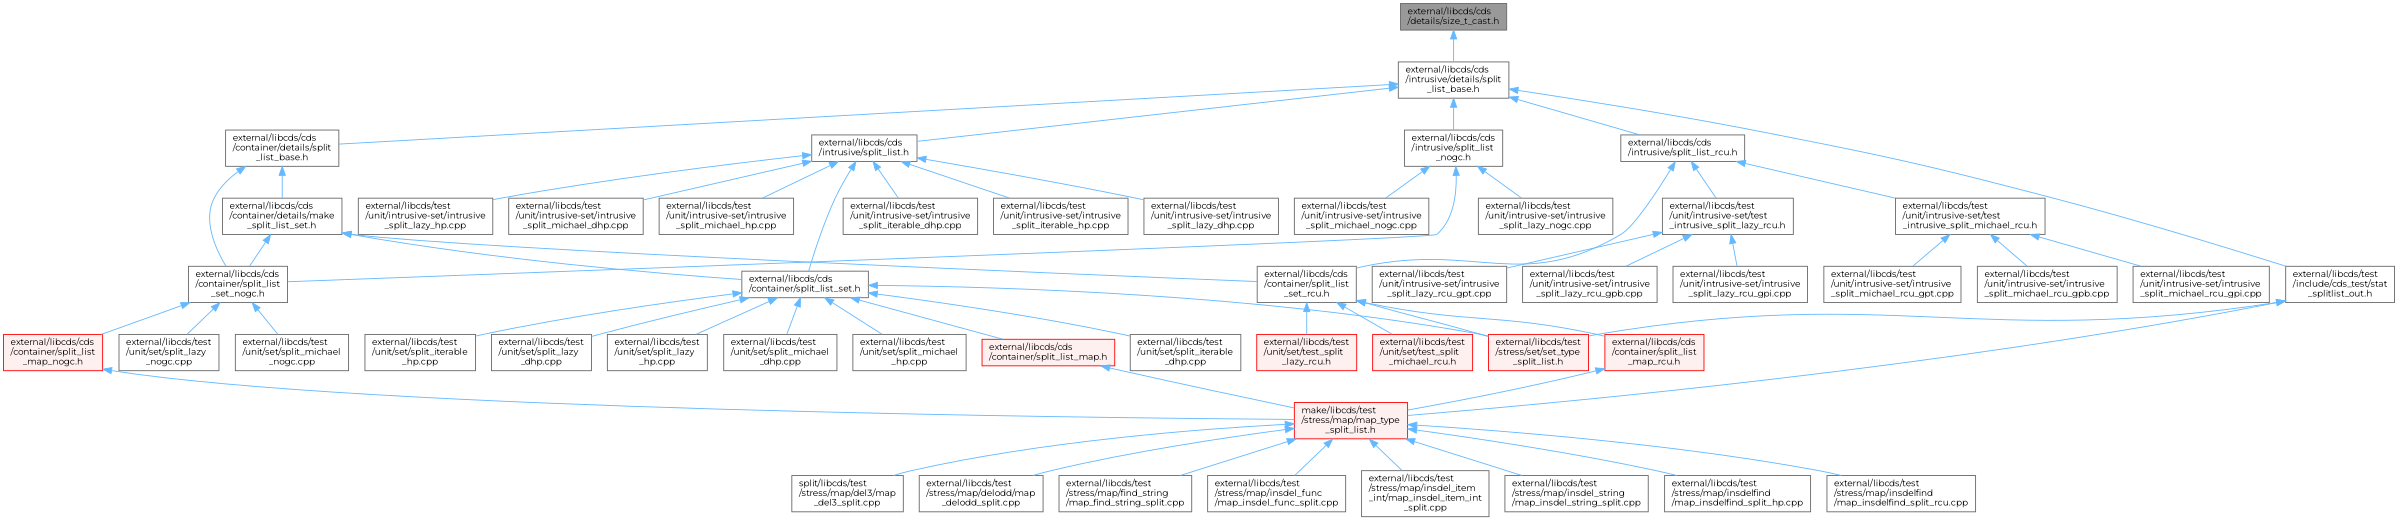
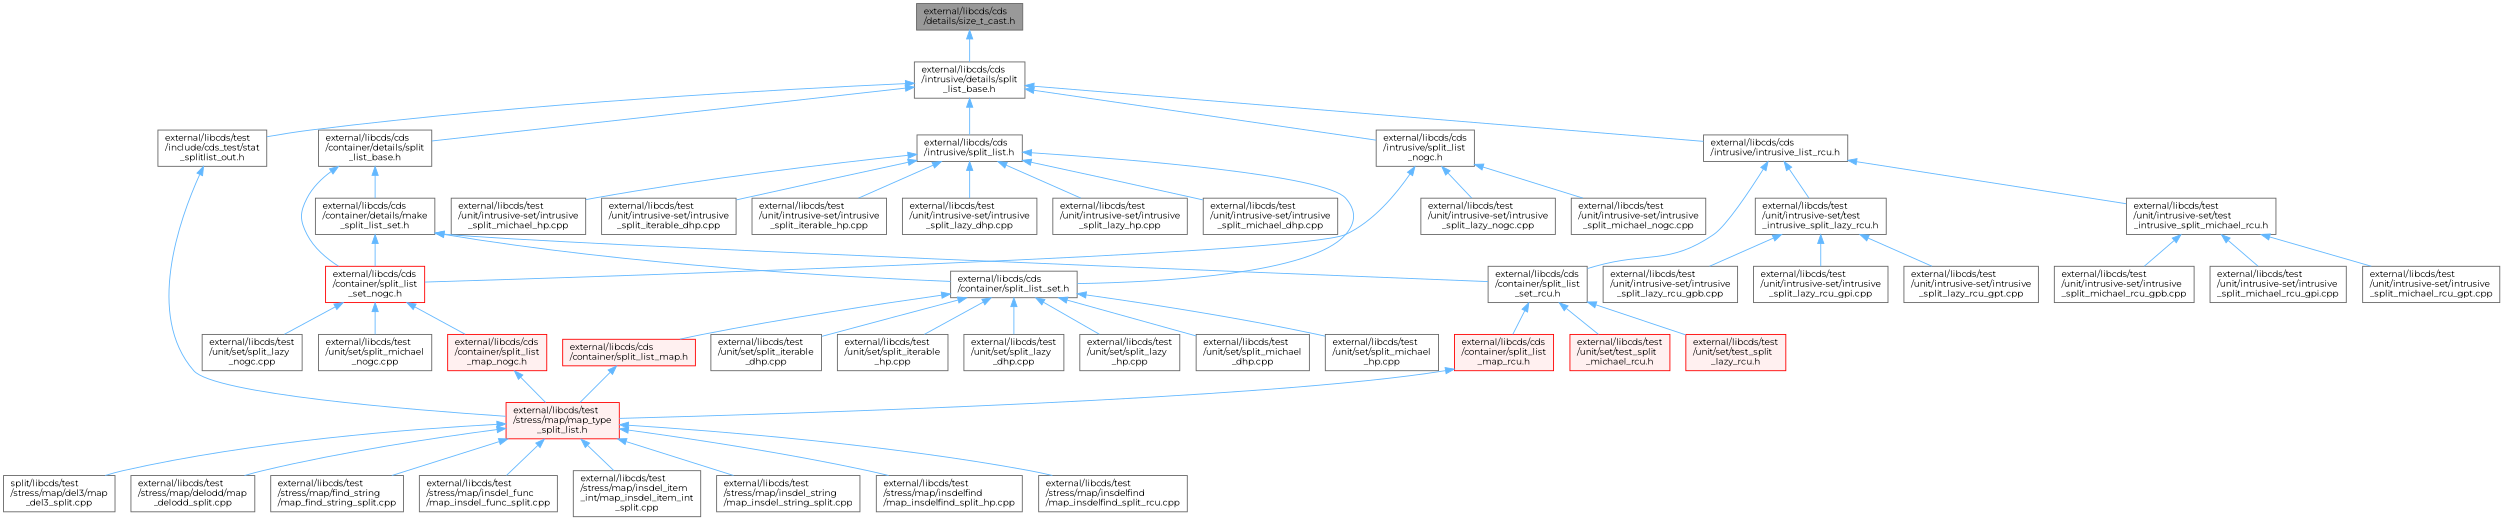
(1683, 148) -> (1776, 148)
(238, 284) -> (375, 284)
(1539, 353) -> none
(1351, 421) -> (563, 421)
